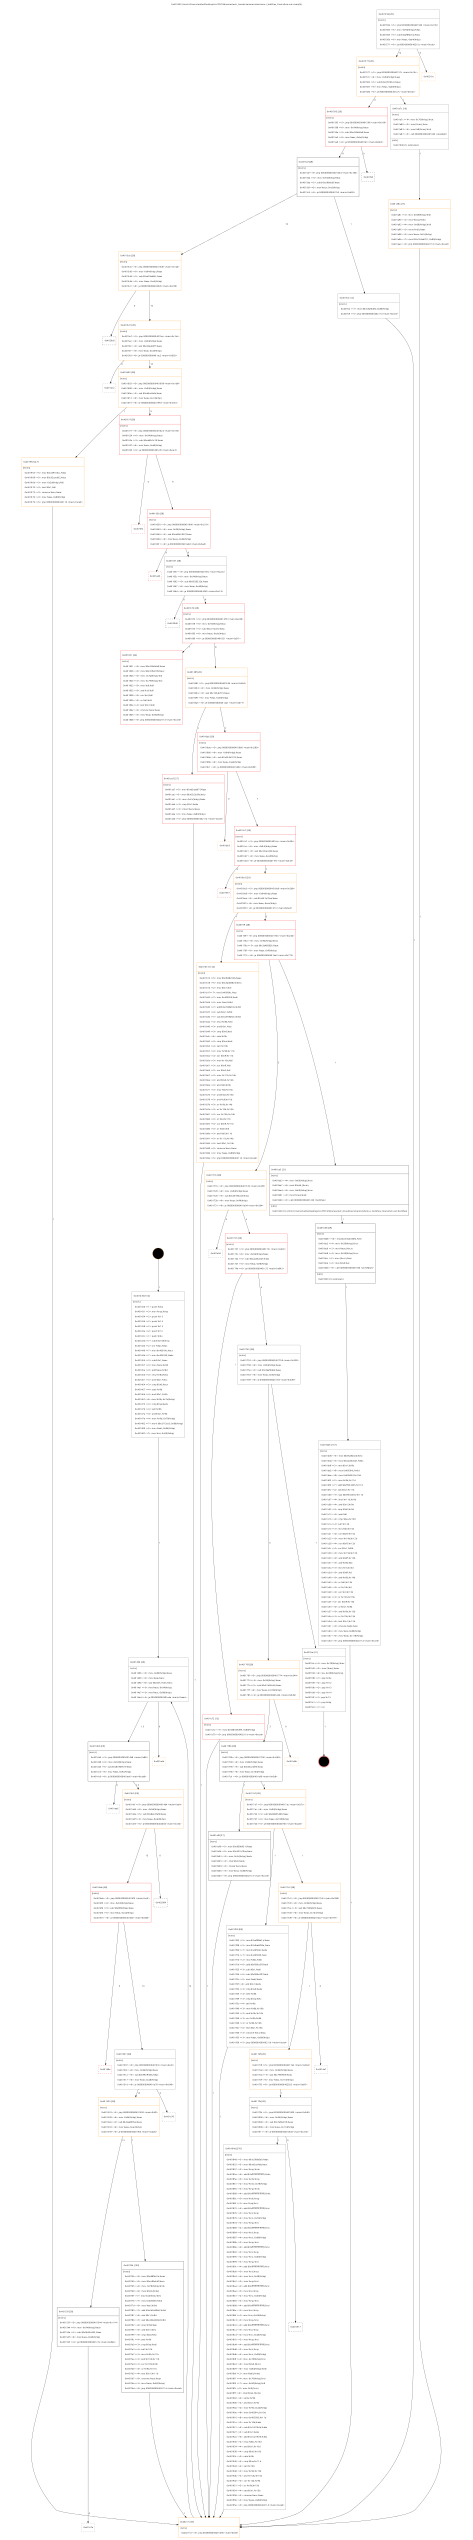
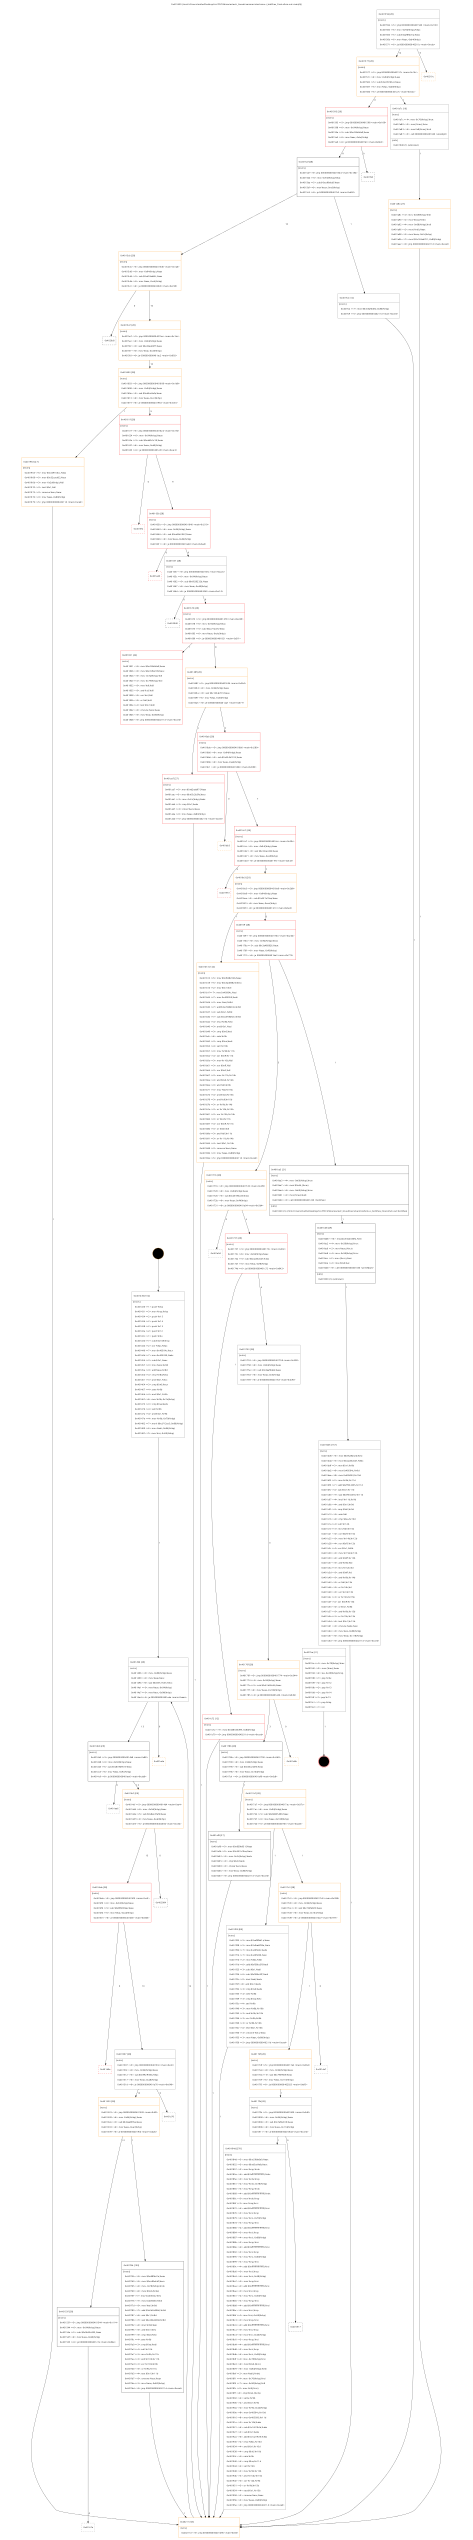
(109, 388) -> none
(291, 1516) -> none
(263, 1785) -> none
